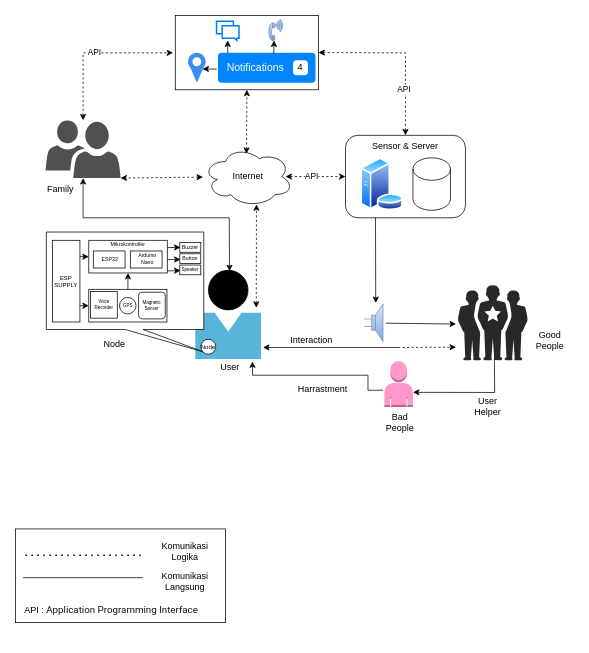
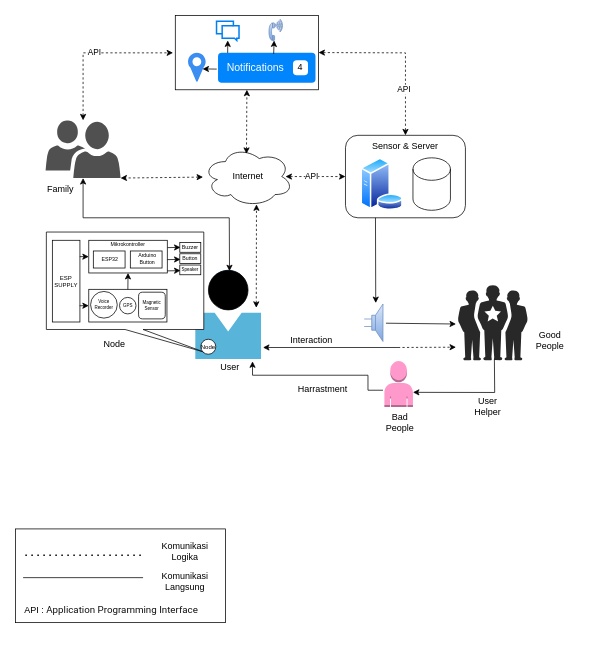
(147, 259) -> (147, 259)
(104, 305) -> (104, 305)
